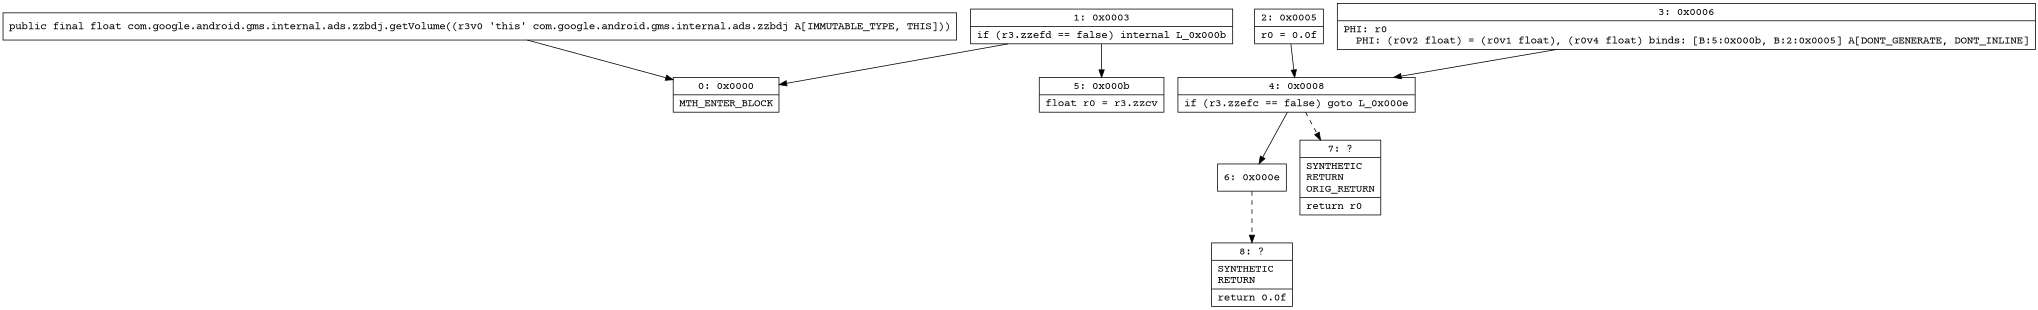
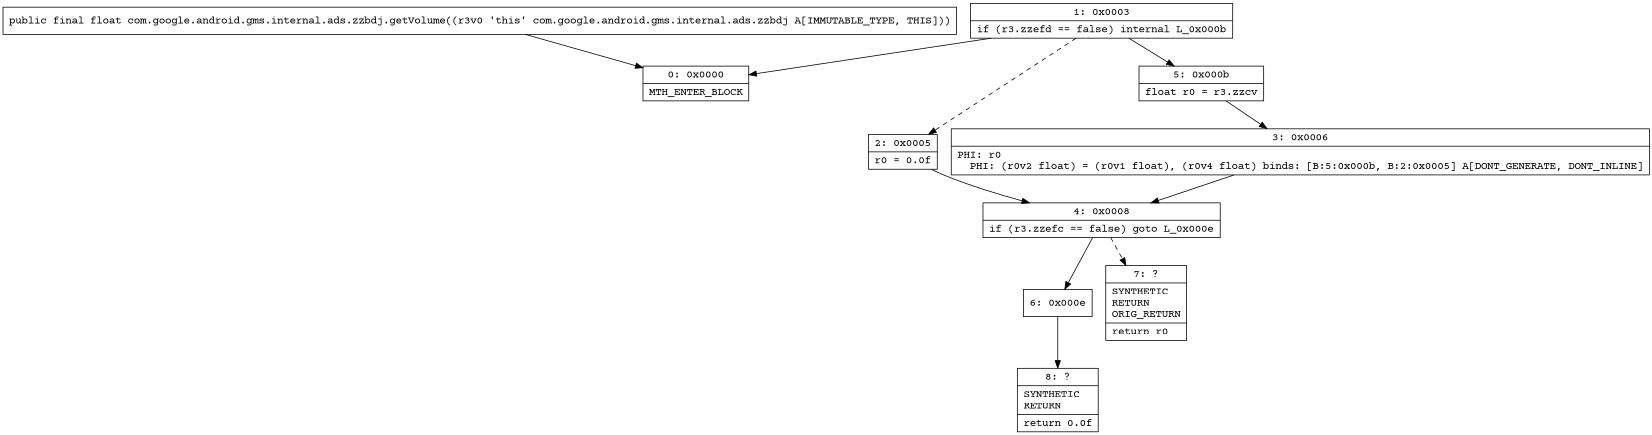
none -> (1006, 84)
none -> (1243, 113)
(1252, 213) -> (1058, 339)
